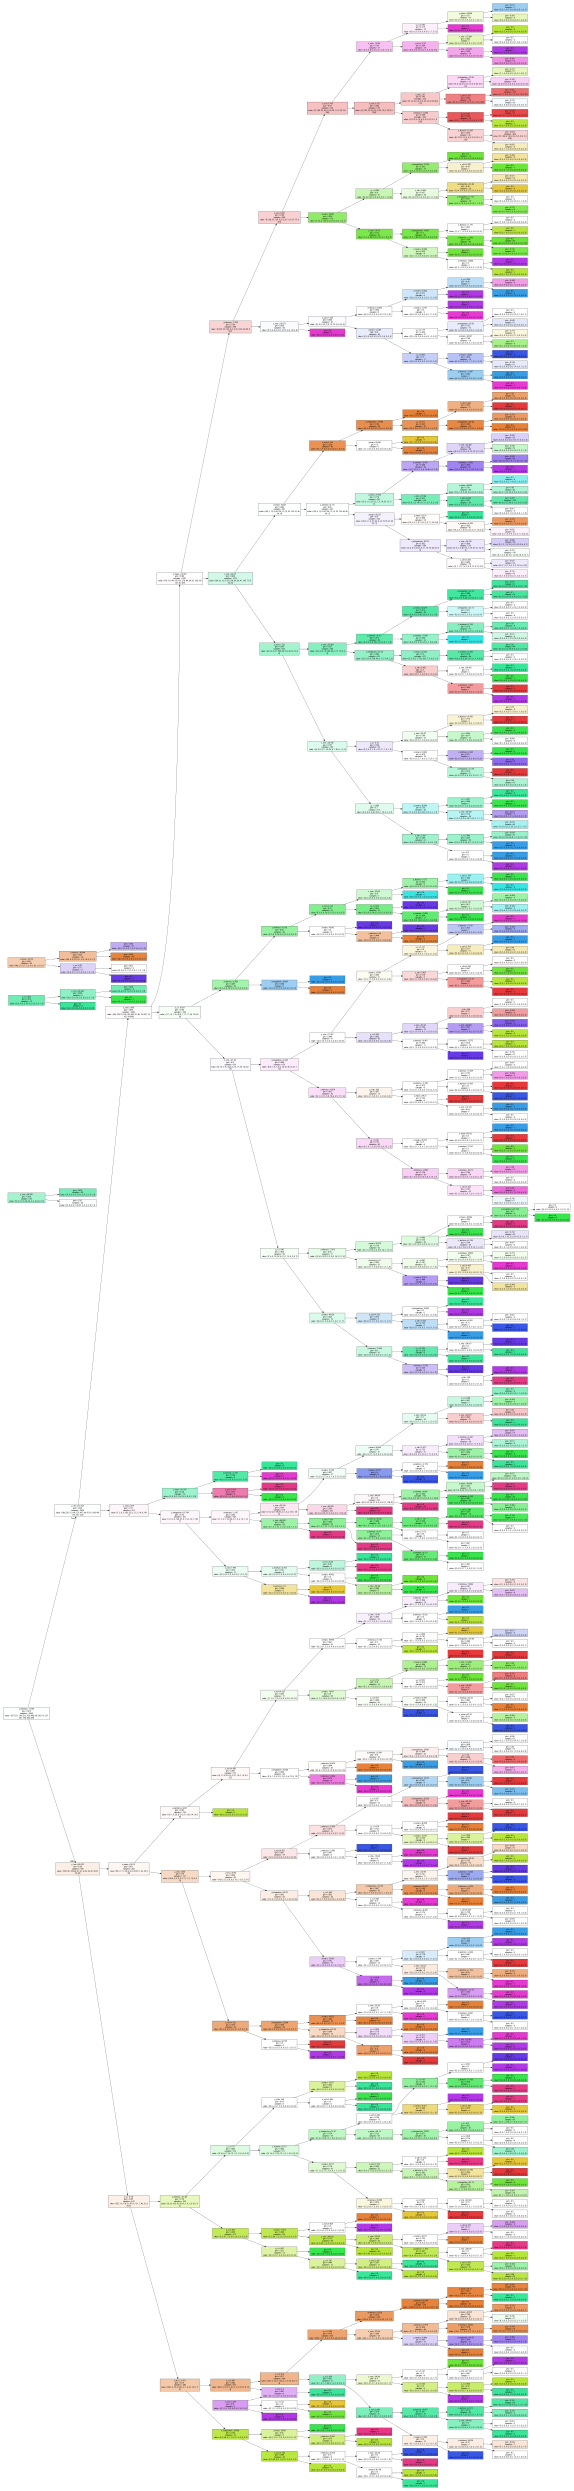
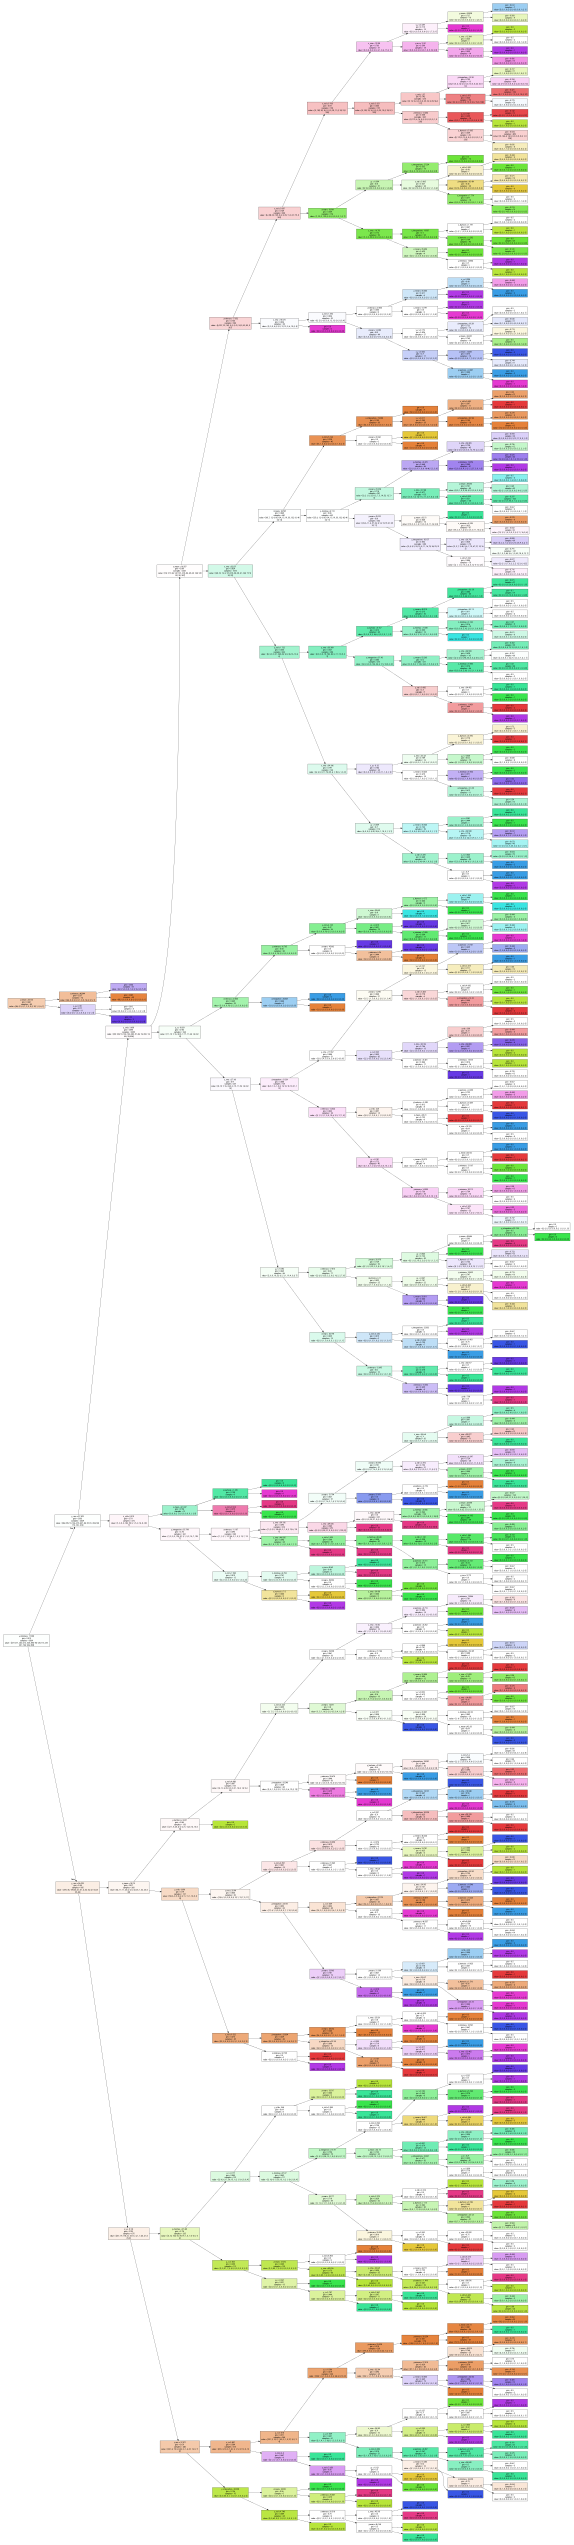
(442, 168) -> (442, 178)
none -> (442, 658)
(397, 1529) -> (402, 1551)
none -> (397, 2150)
none -> (510, 2361)
(254, 2399) -> (303, 2464)
